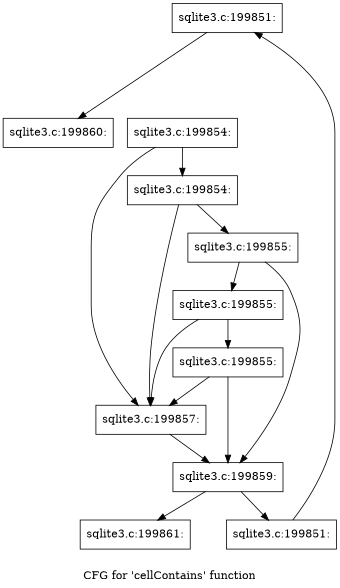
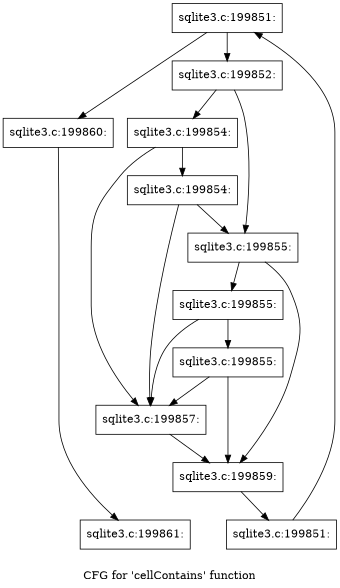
none -> (227, 75)
(185, 504) -> (59, 340)
